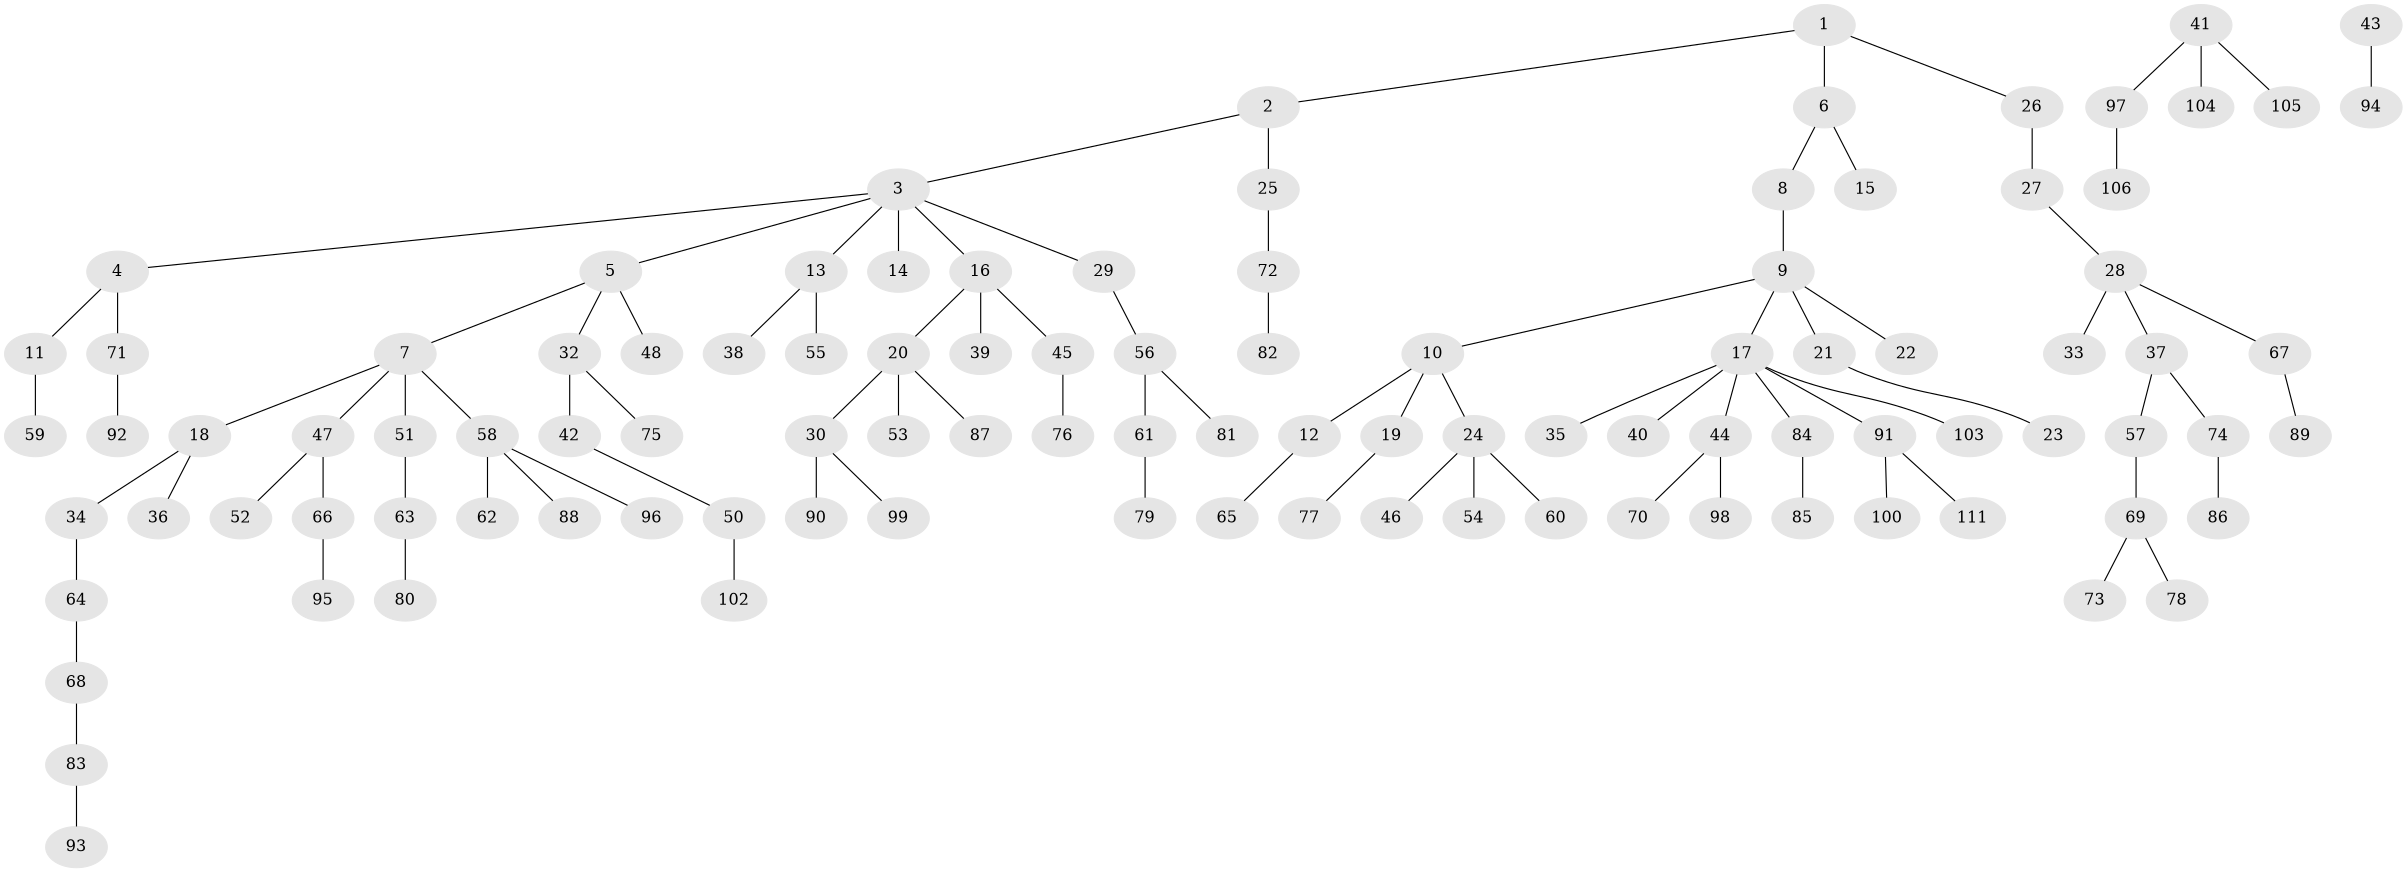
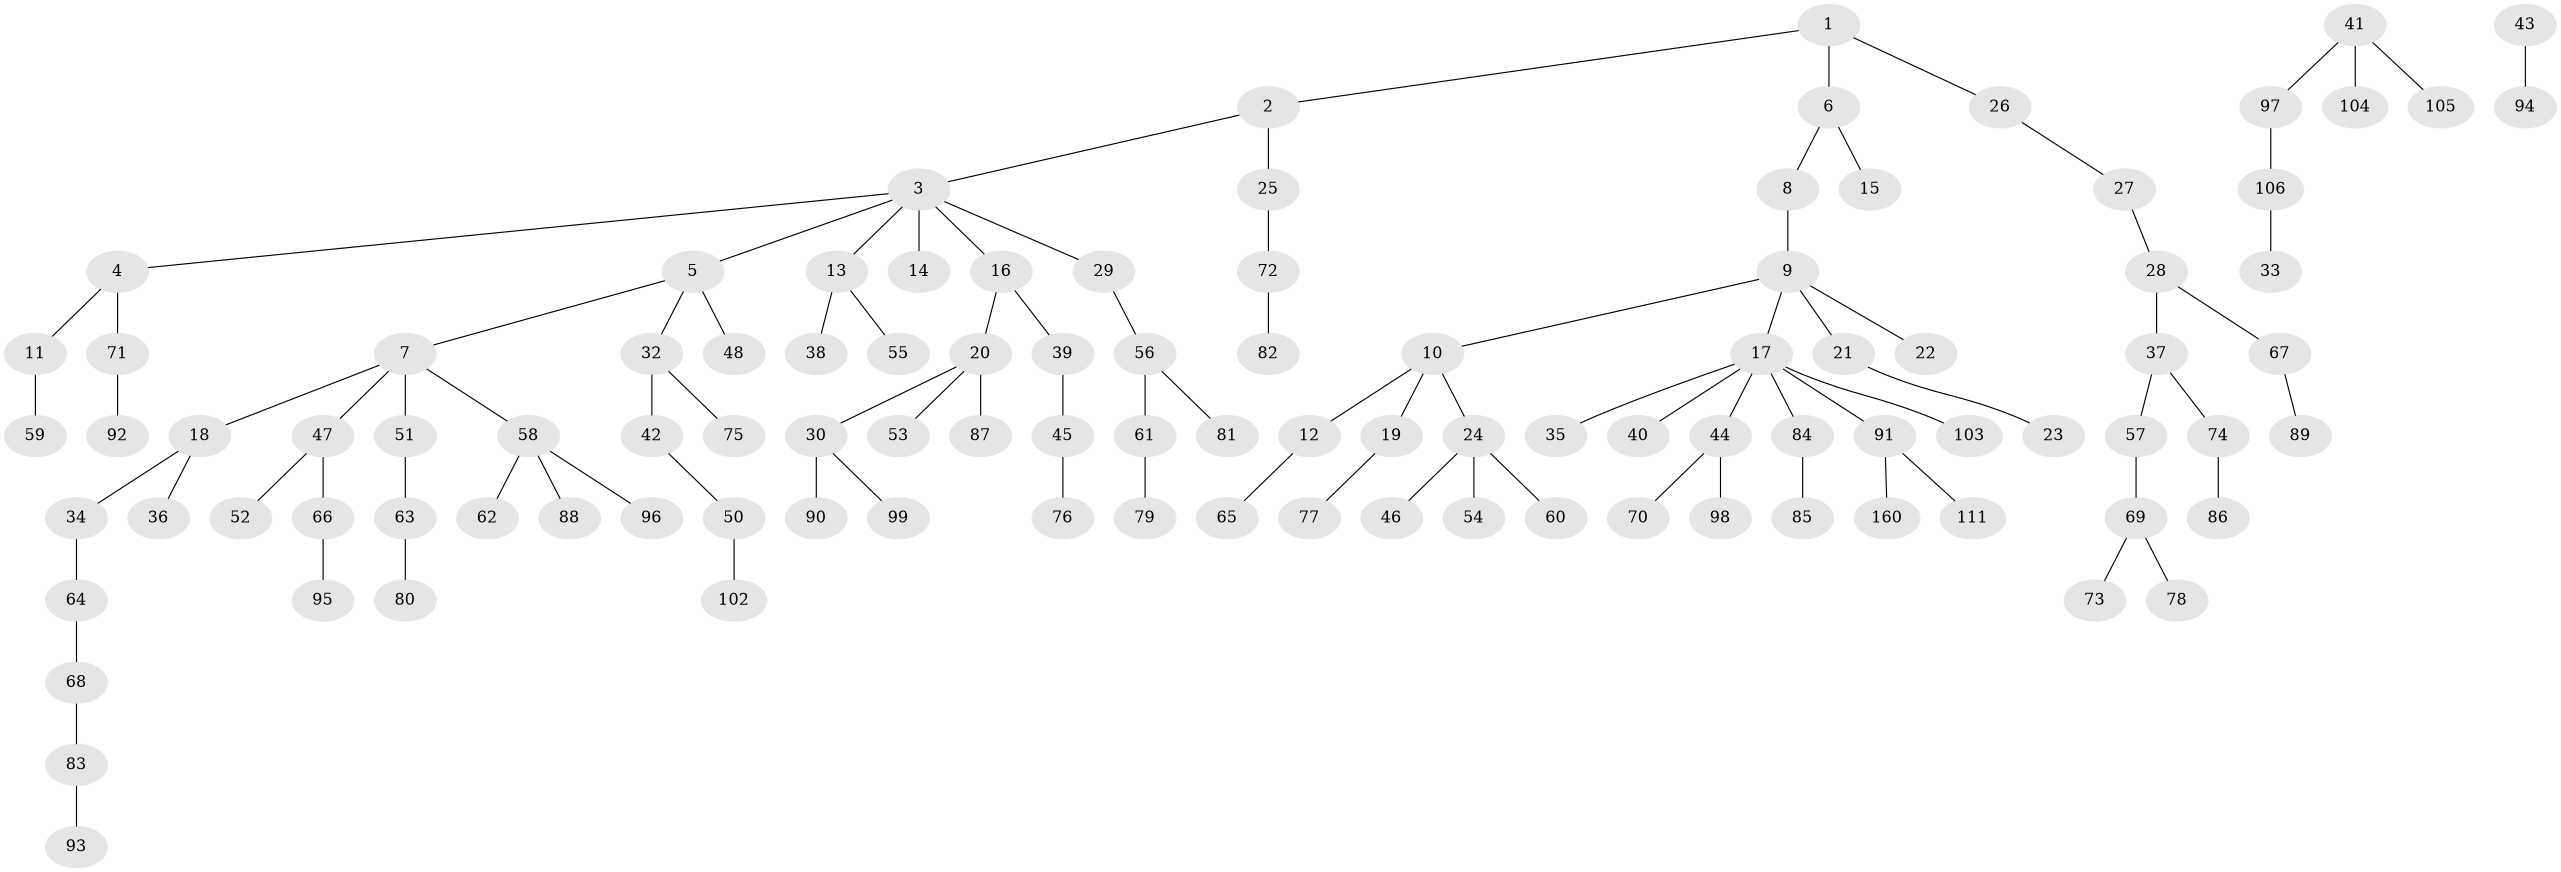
(1022, 313) -> (1063, 395)
(2095, 313) -> (2271, 231)
(1887, 518) -> (1887, 518)
